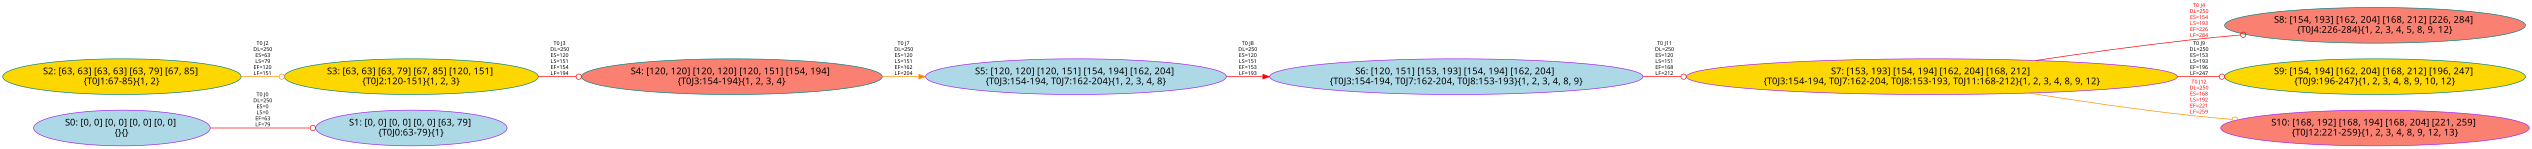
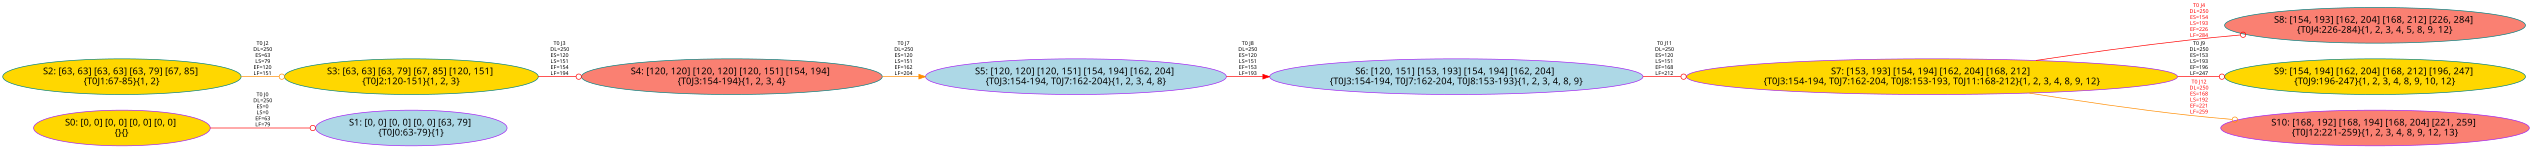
(122, 128) -> (122, 128)
